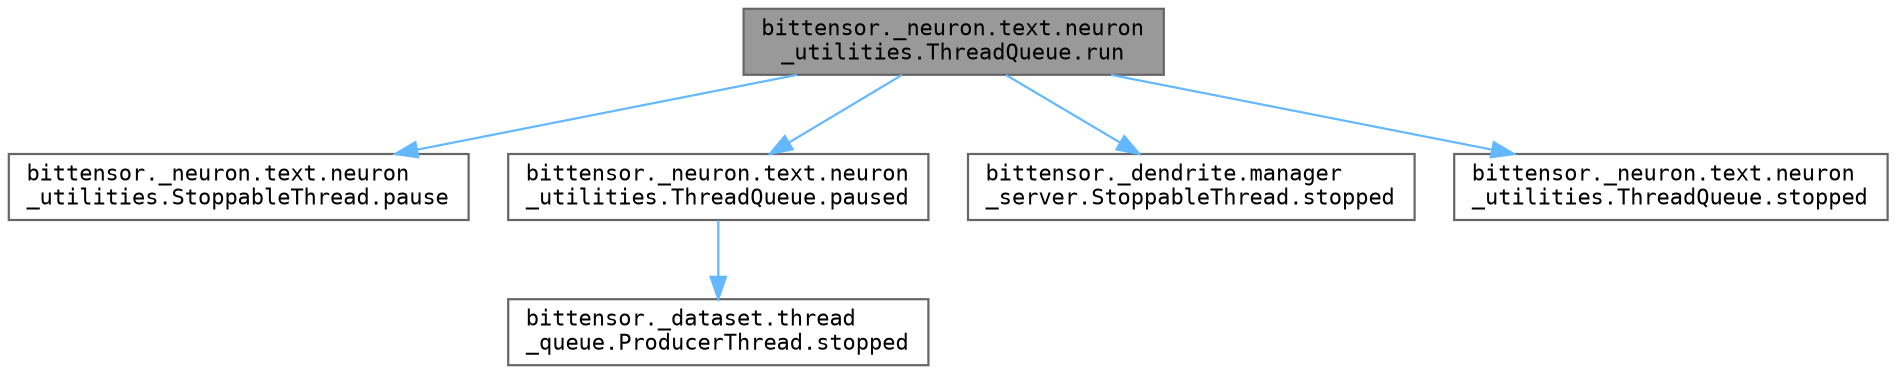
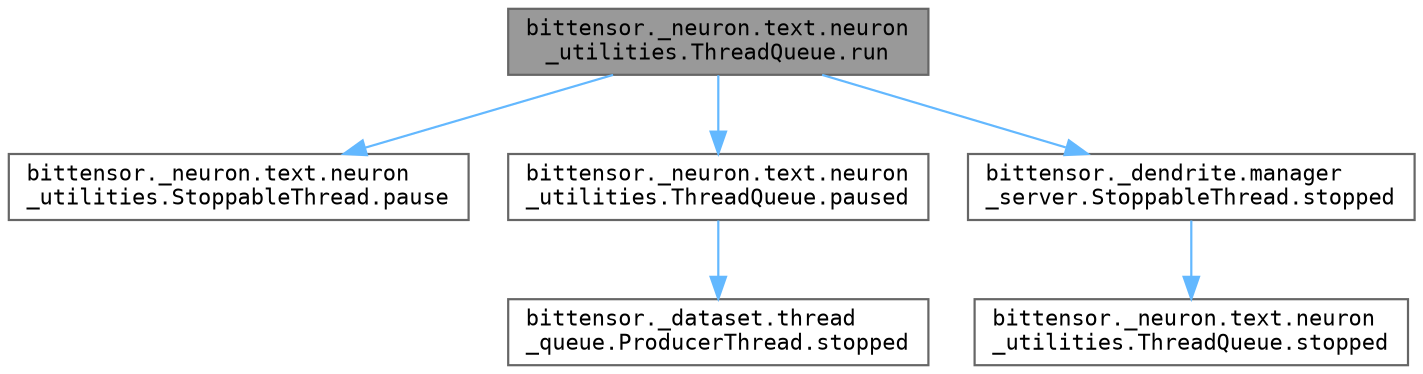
(1301, 112) -> (1191, 248)
